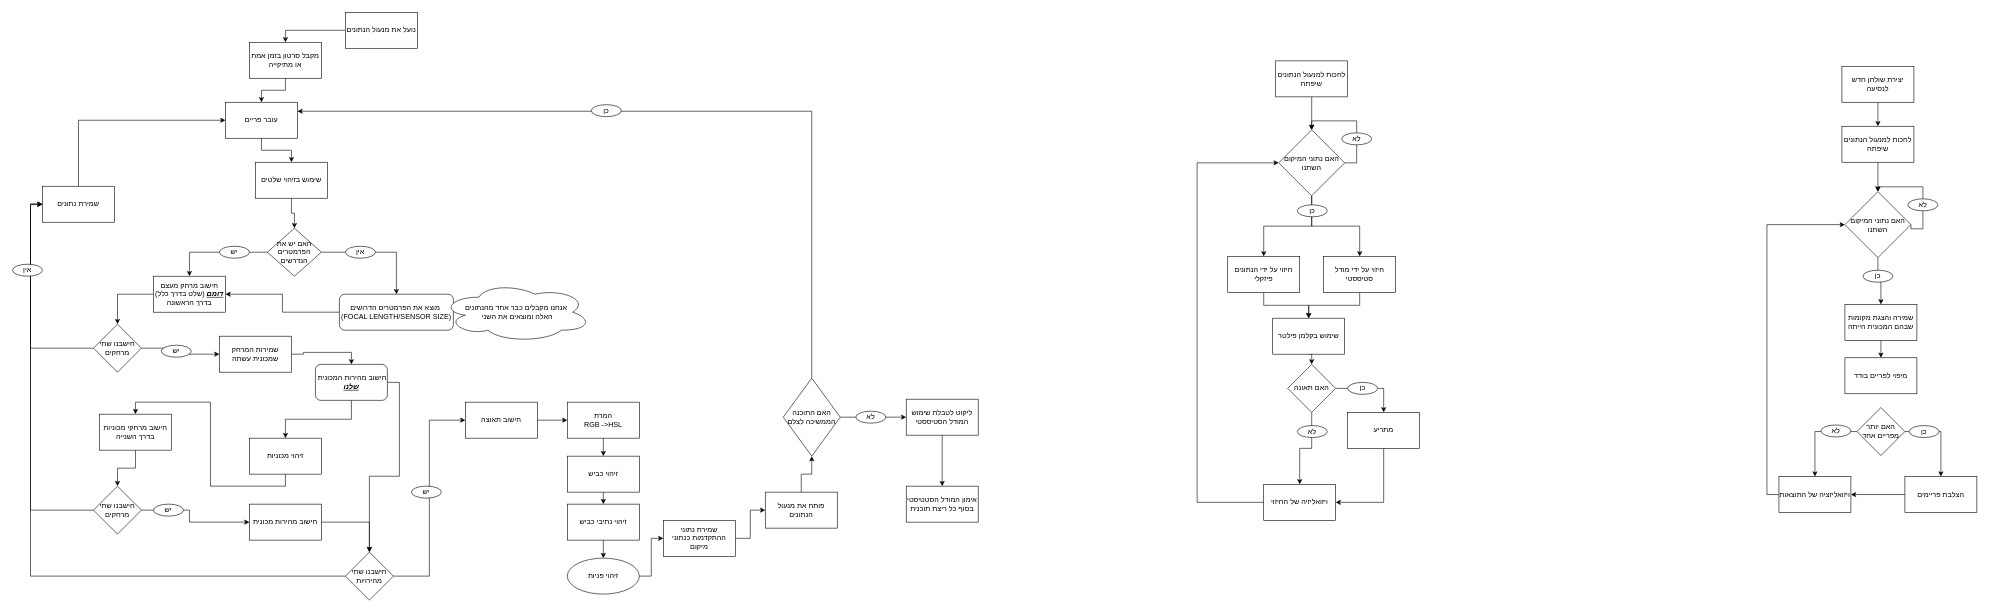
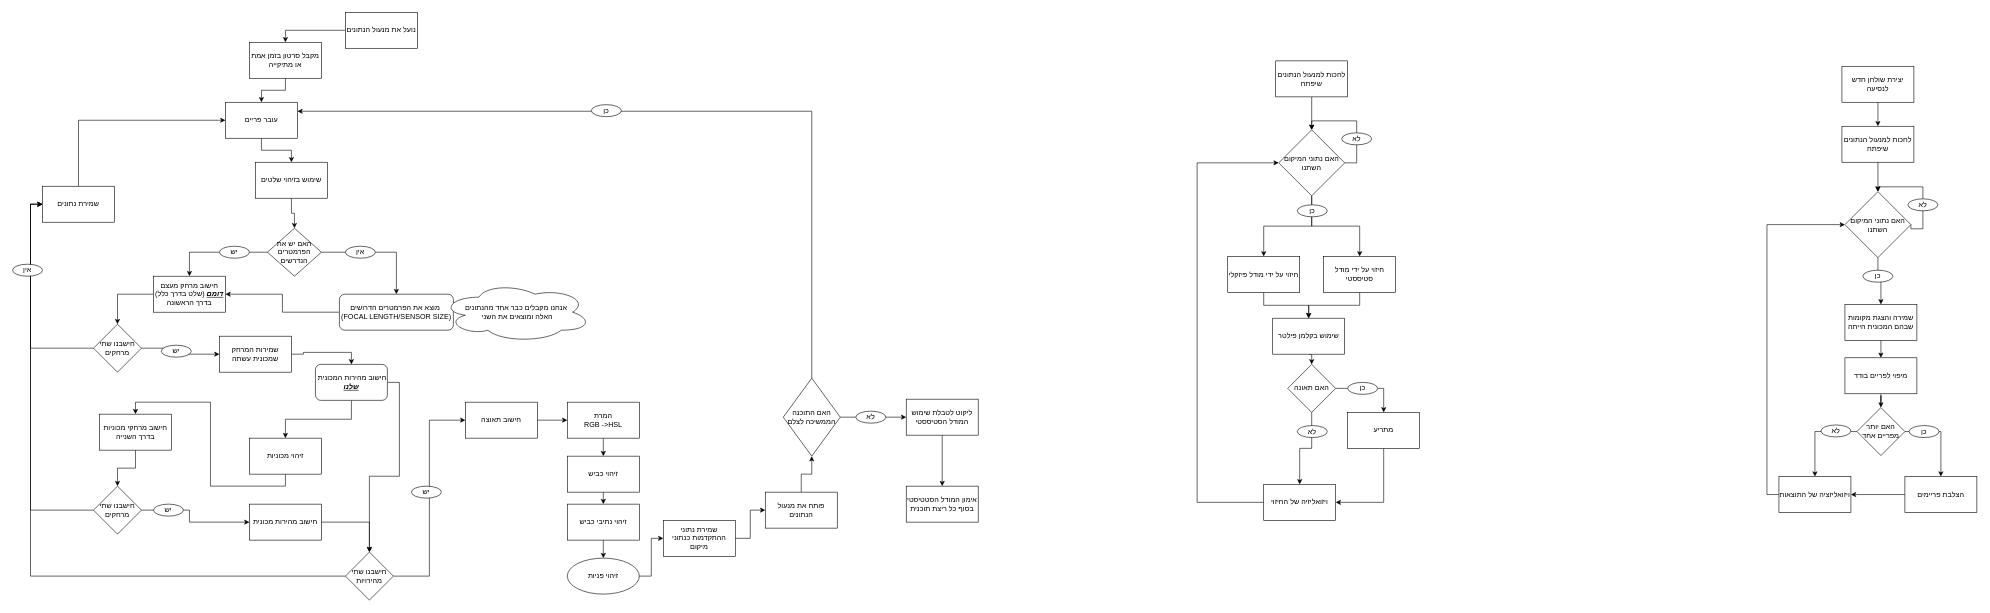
(1264, 275) -> (1264, 275)
none -> (1881, 403)
